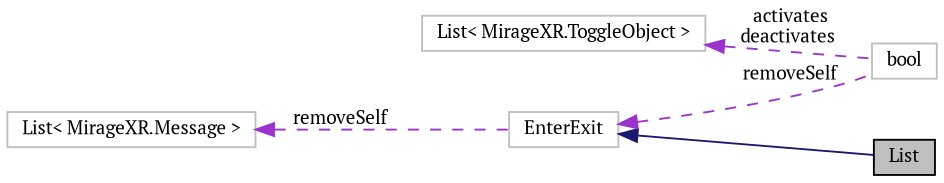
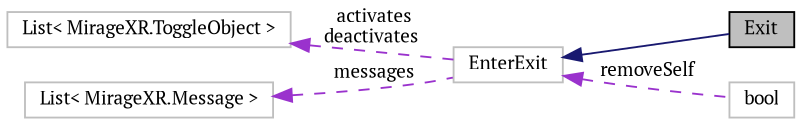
(798, 52) -> (382, 52)
(339, 119) -> (372, 73)
(904, 157) -> (762, 30)
